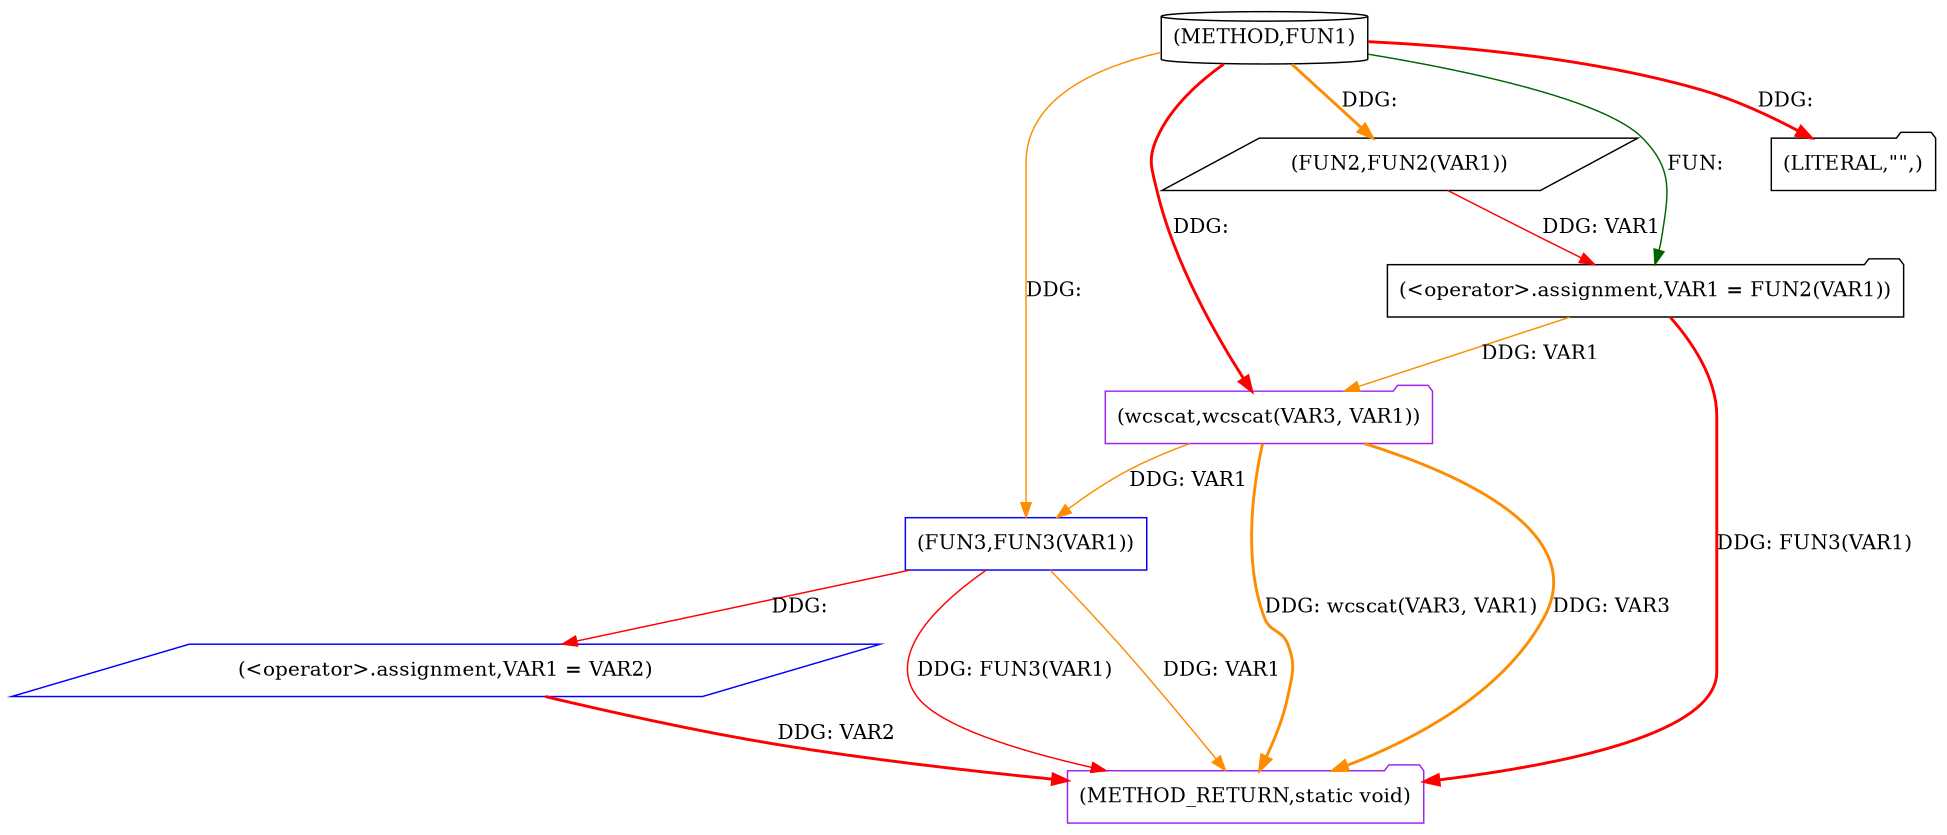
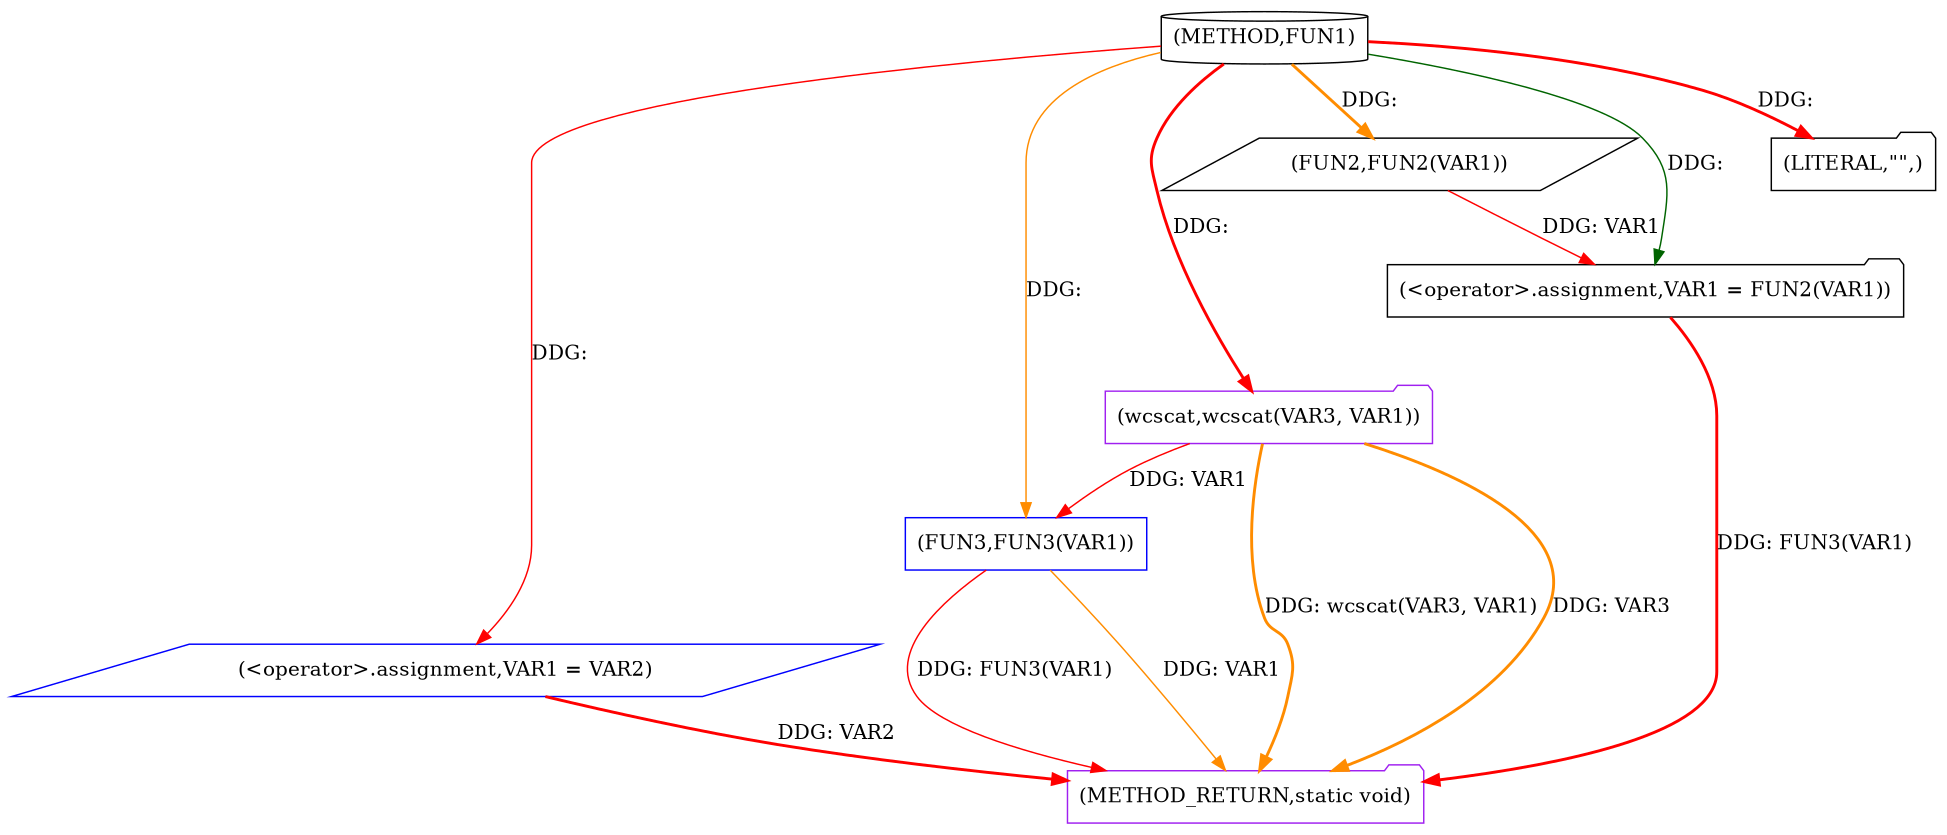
(1699, 164) -> (1699, 164)
(1464, 352) -> none
(1127, 471) -> (1127, 471)
(743, 606) -> (600, 121)
